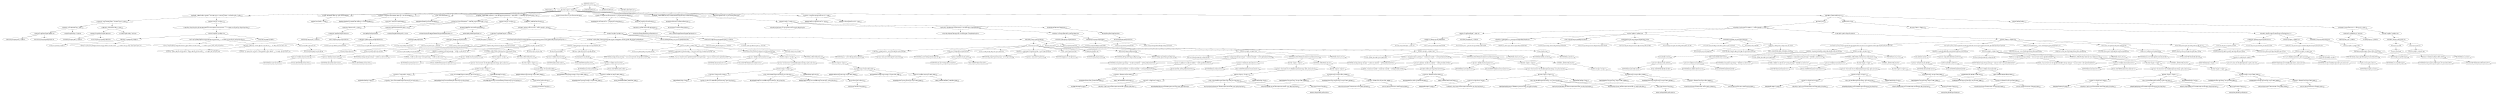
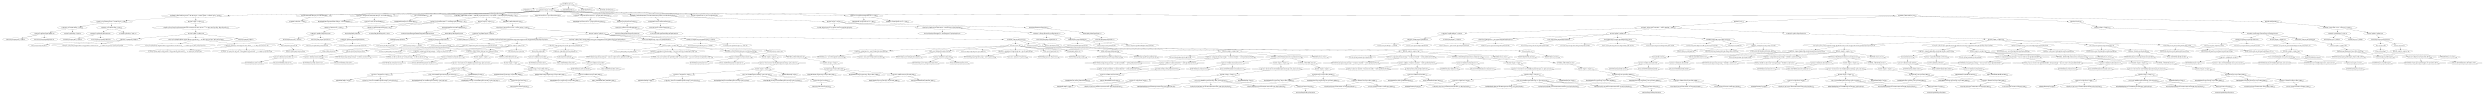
(1693, 69) -> none
